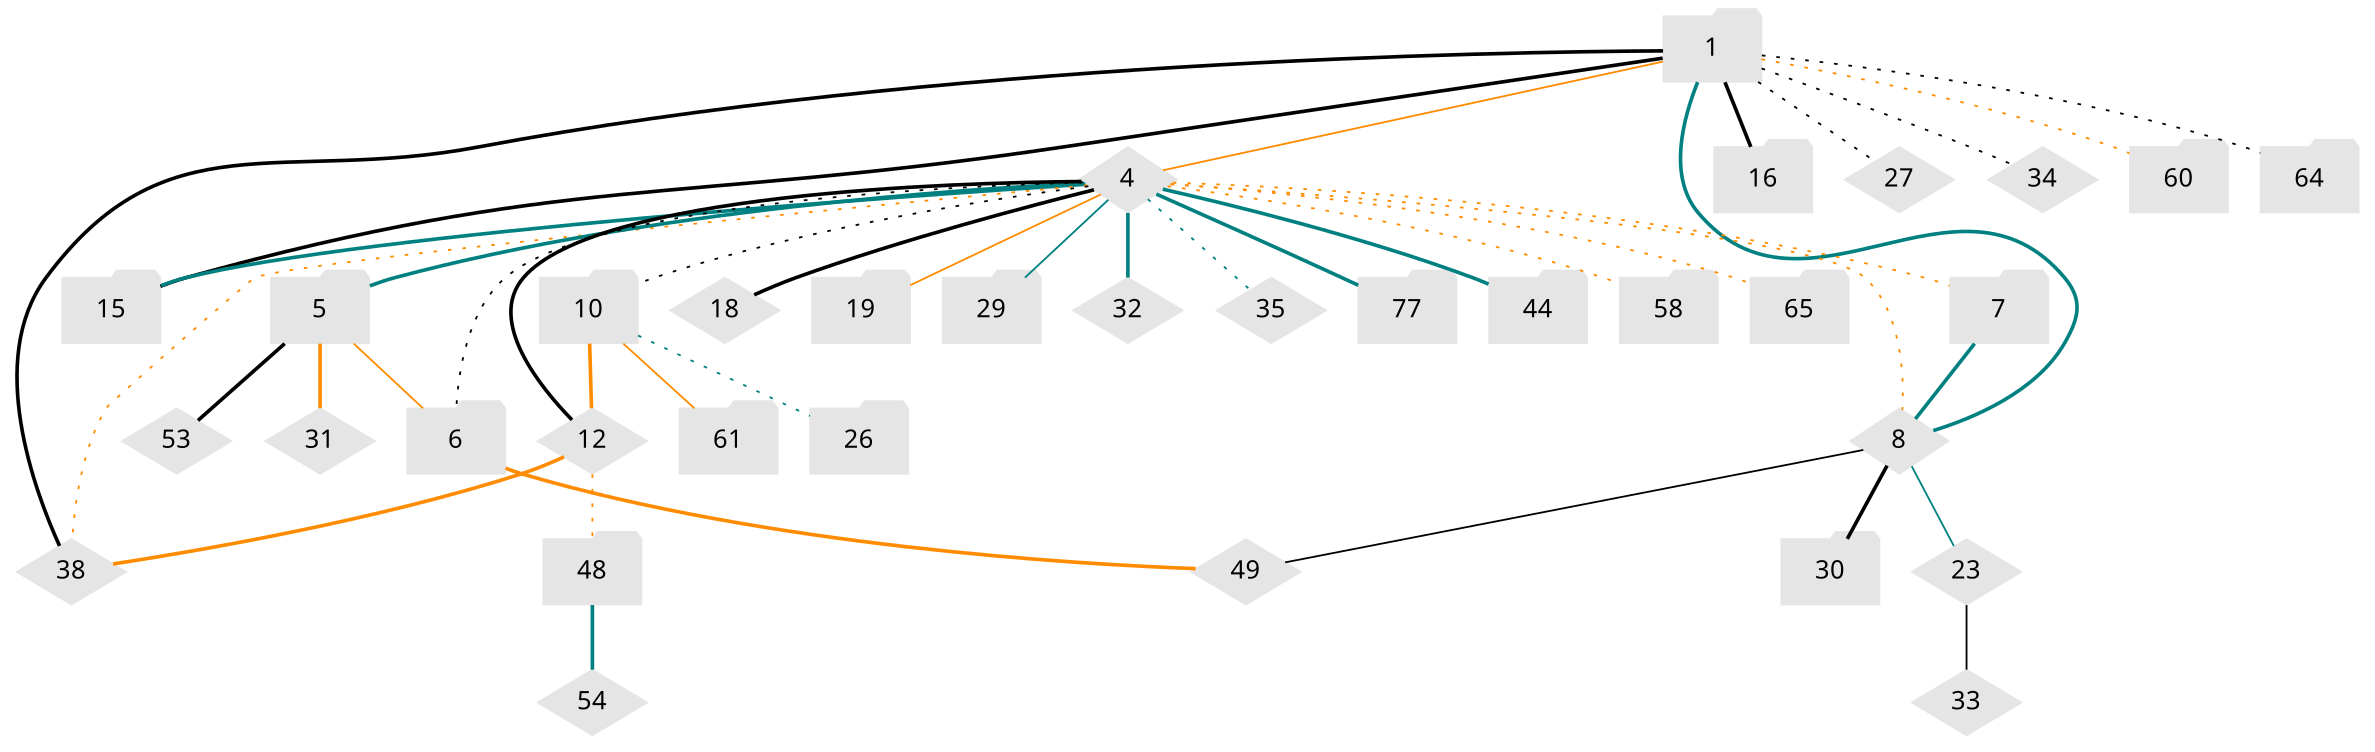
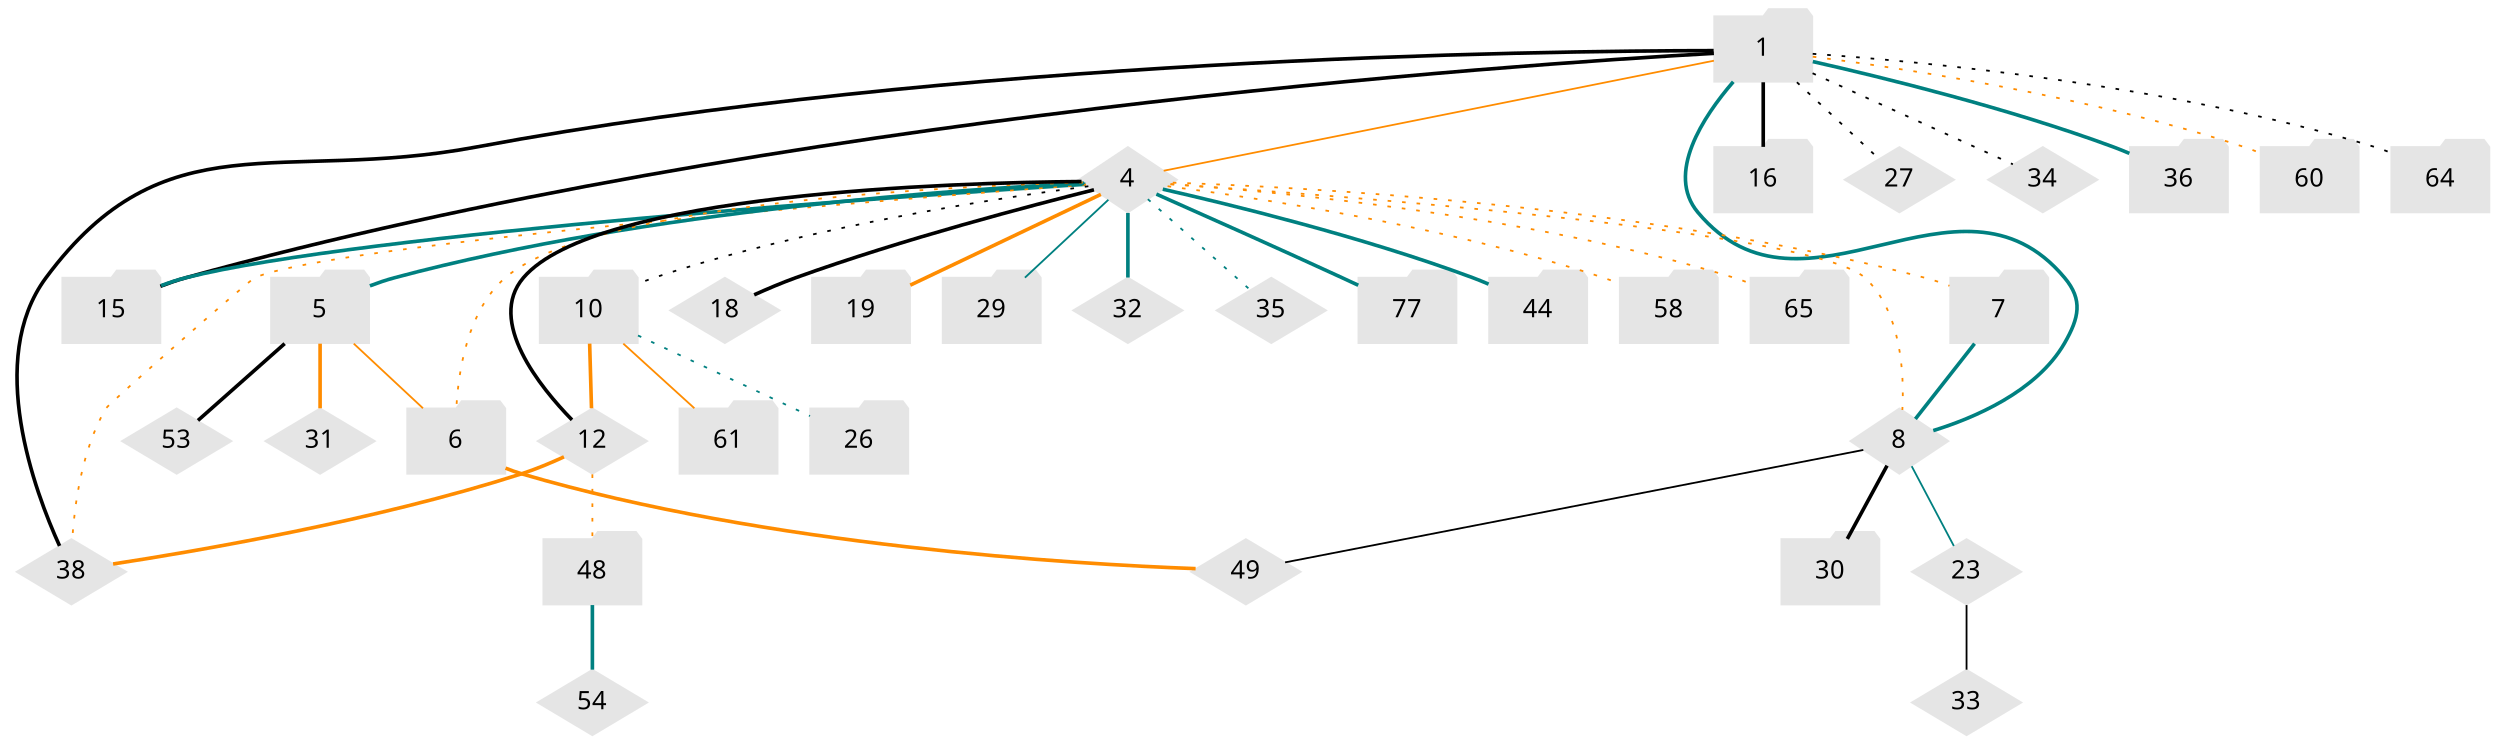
none -> (2179, 180)
(717, 212) -> (717, 212)
(1006, 240) -> (1006, 240)
